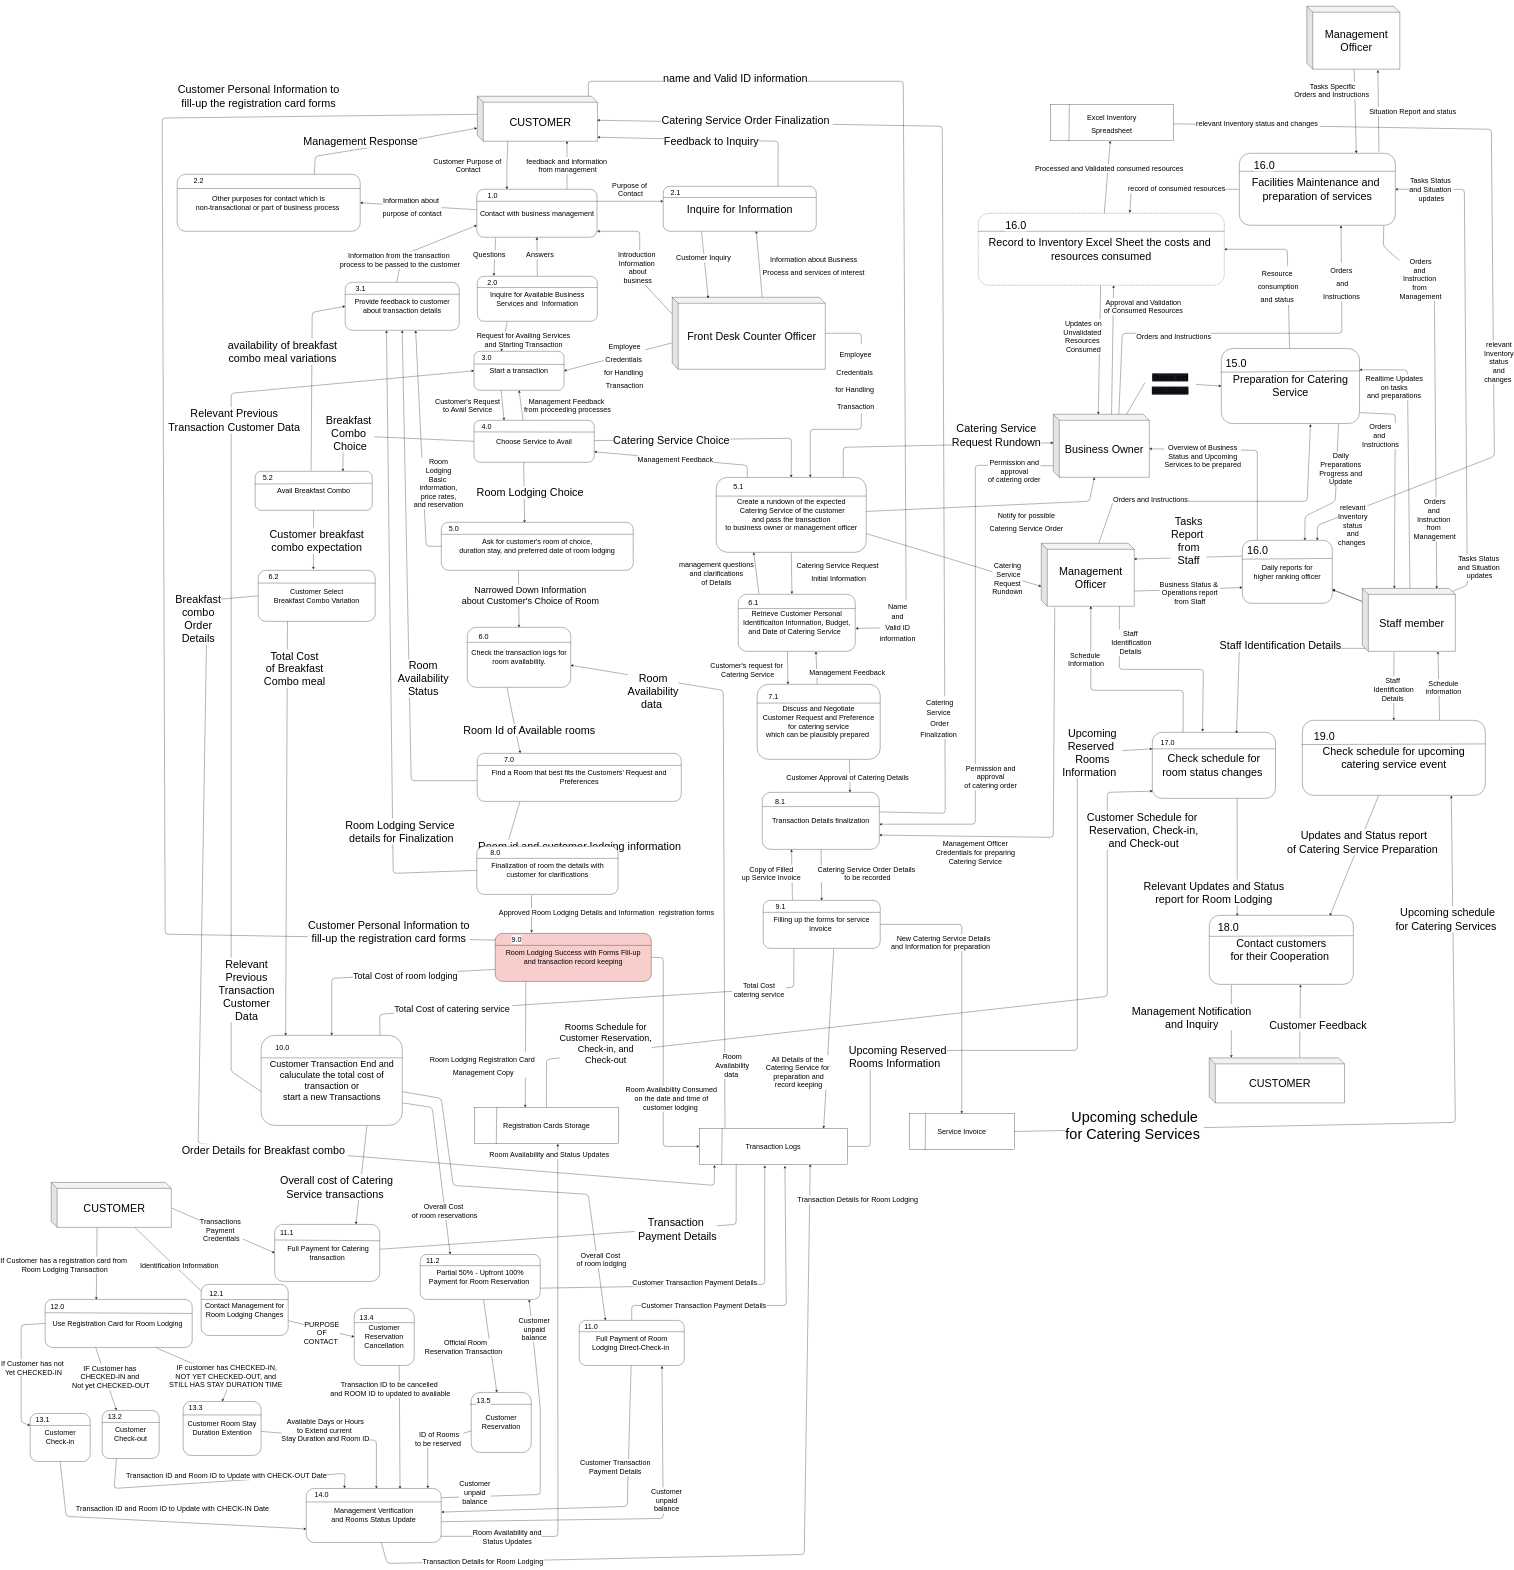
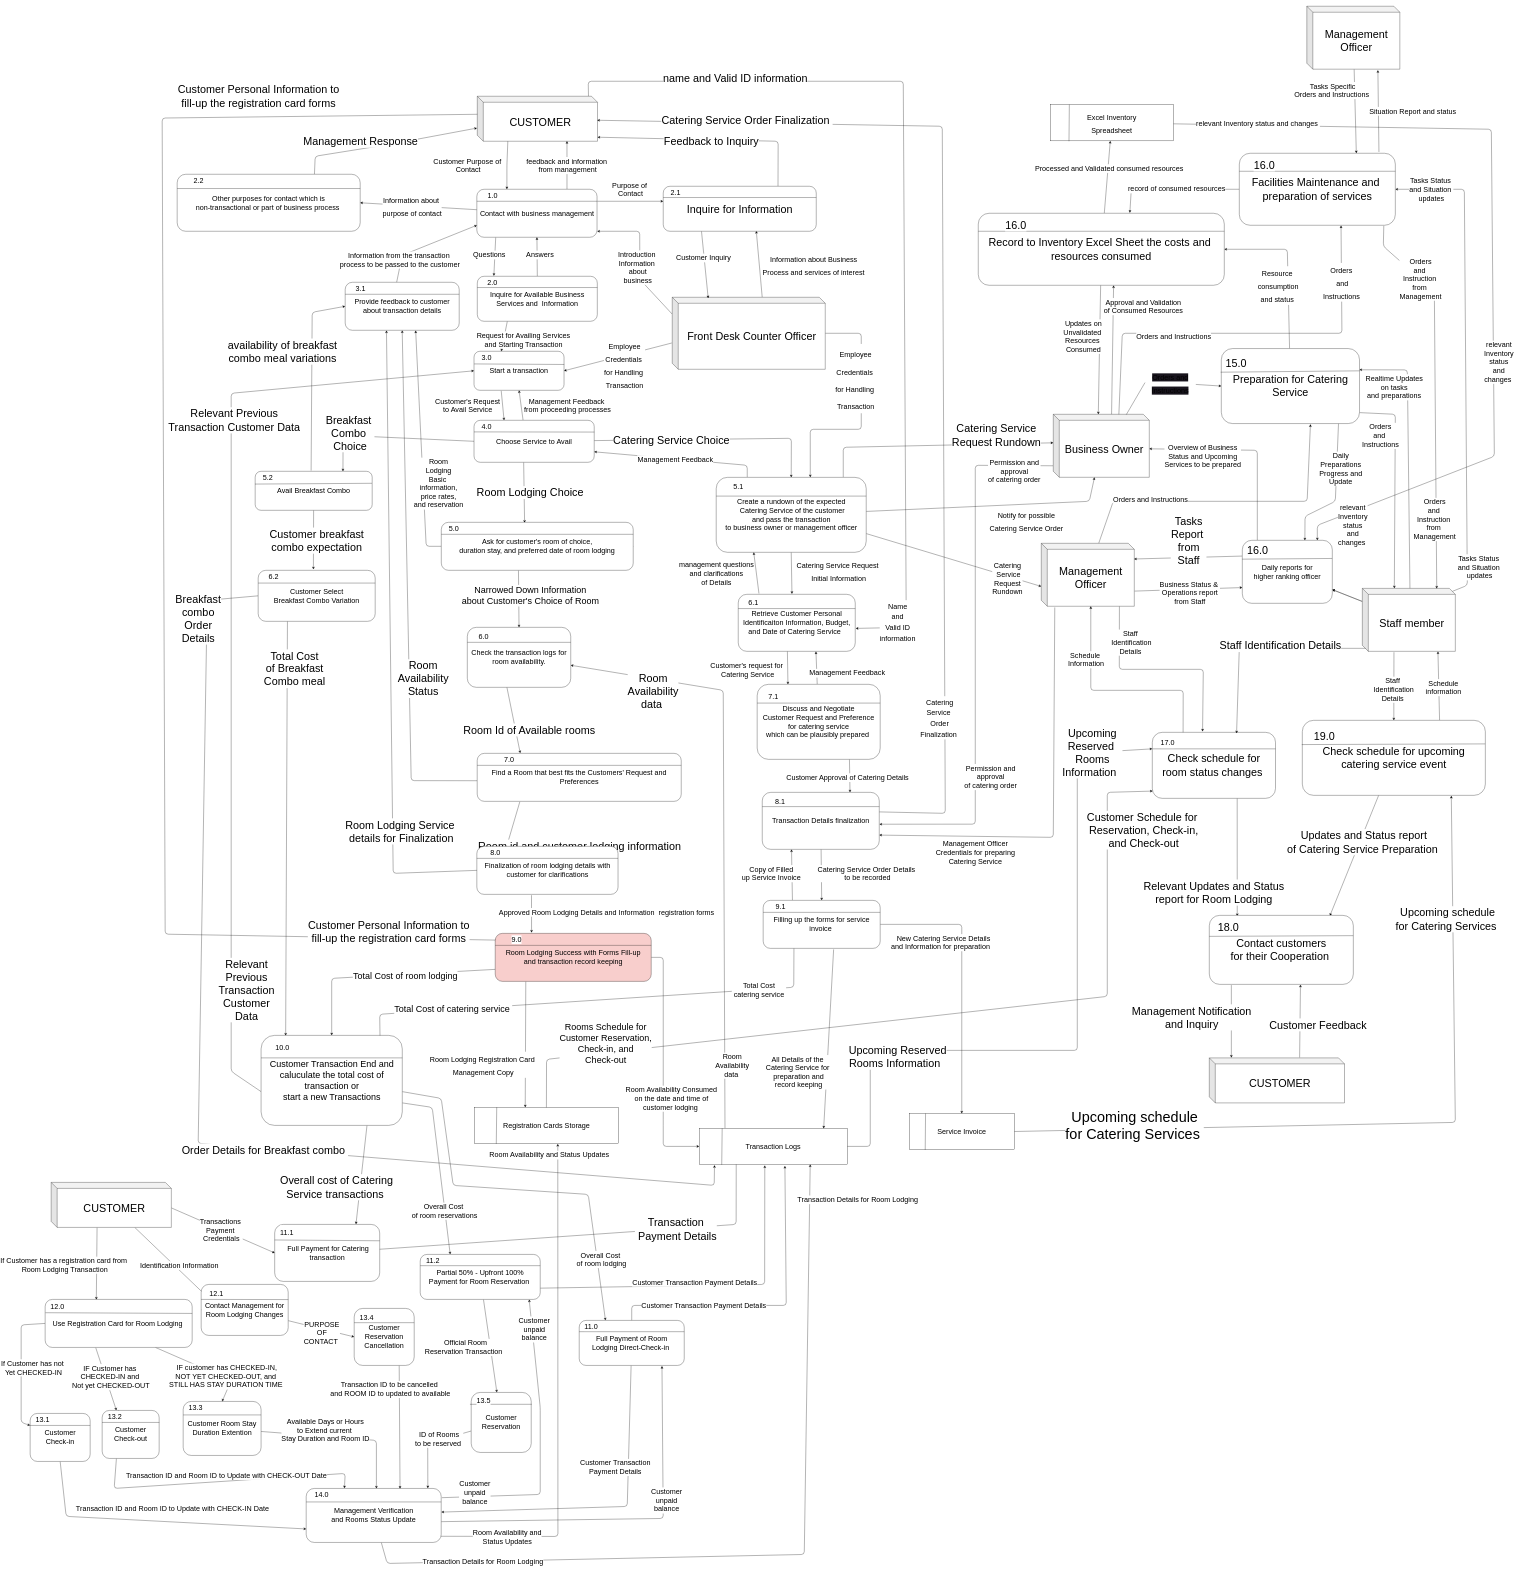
(1101, 249) -> (1101, 249)
(548, 870) -> (548, 870)
